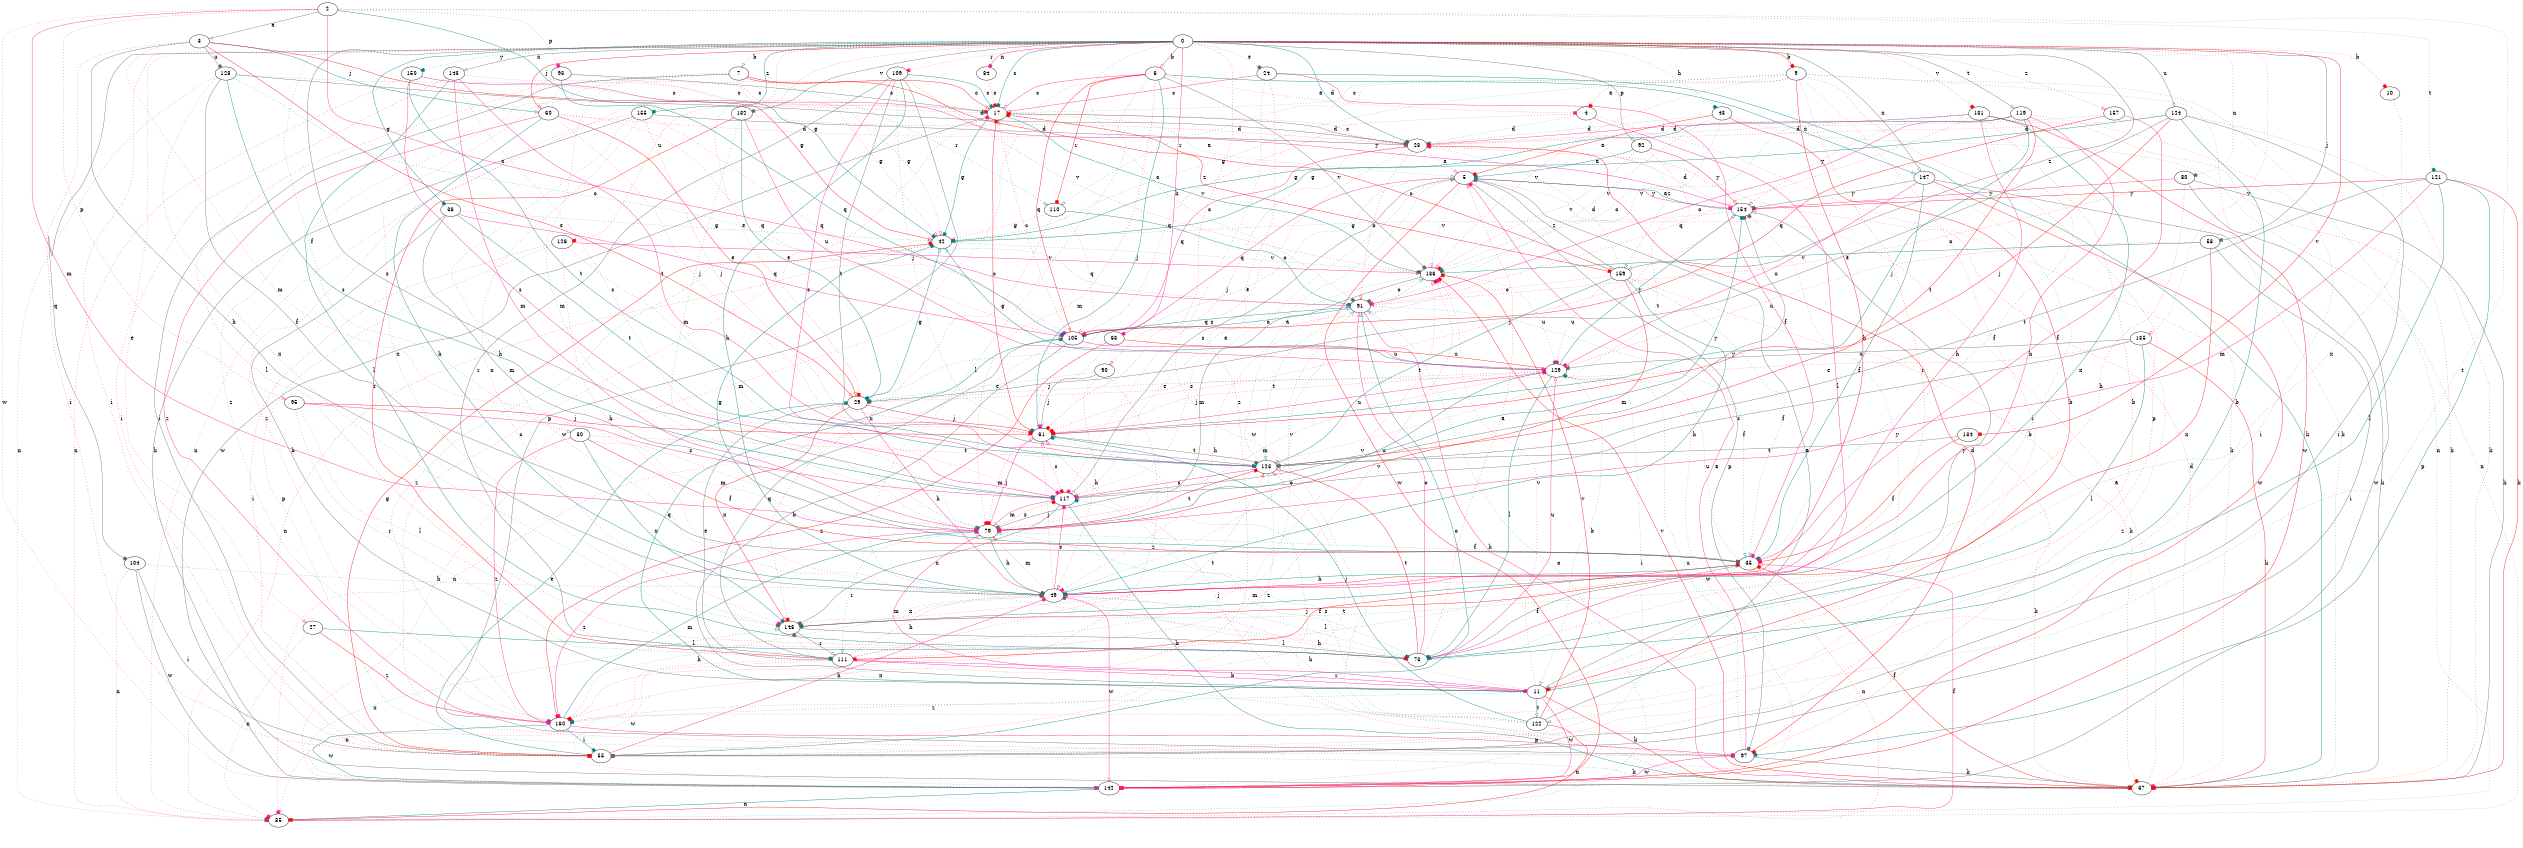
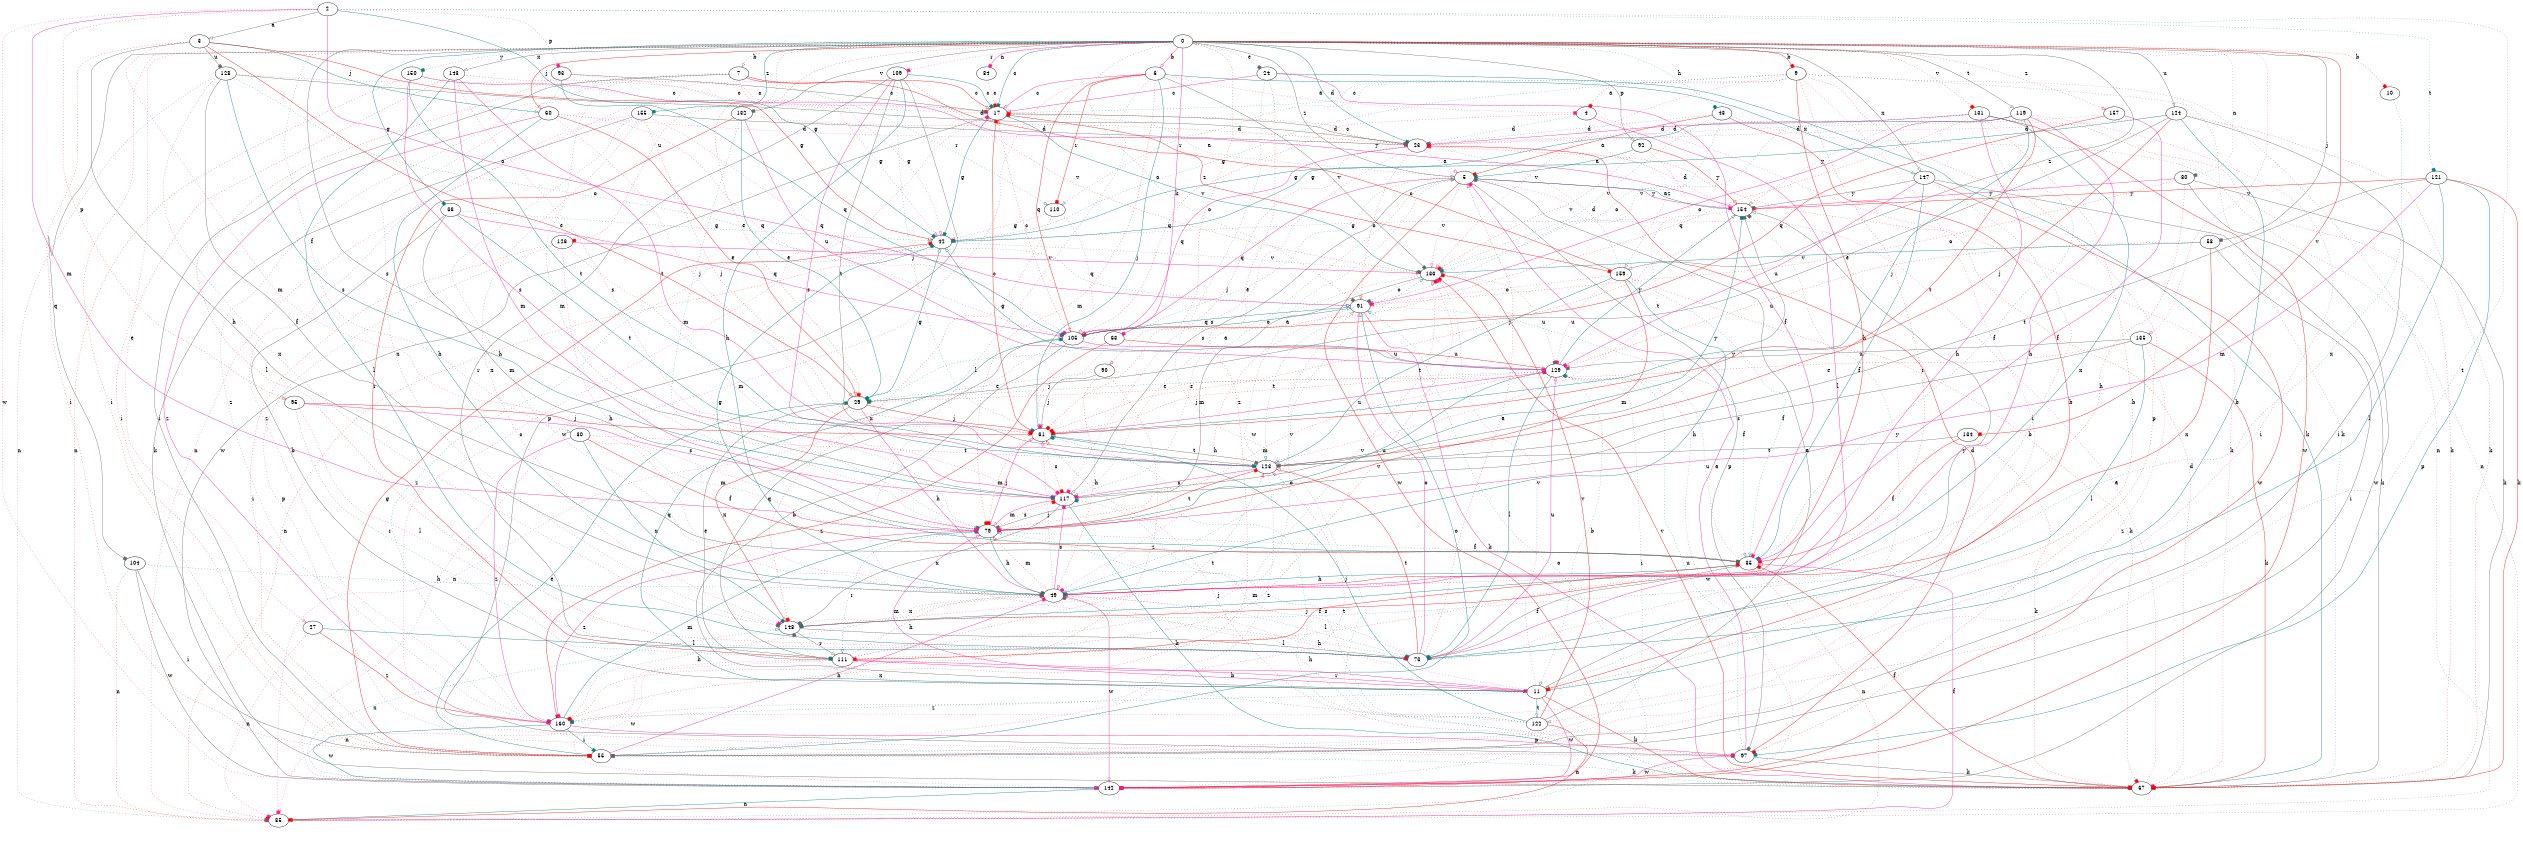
(1540, 219) -> (1301, 114)
(1215, 241) -> none
